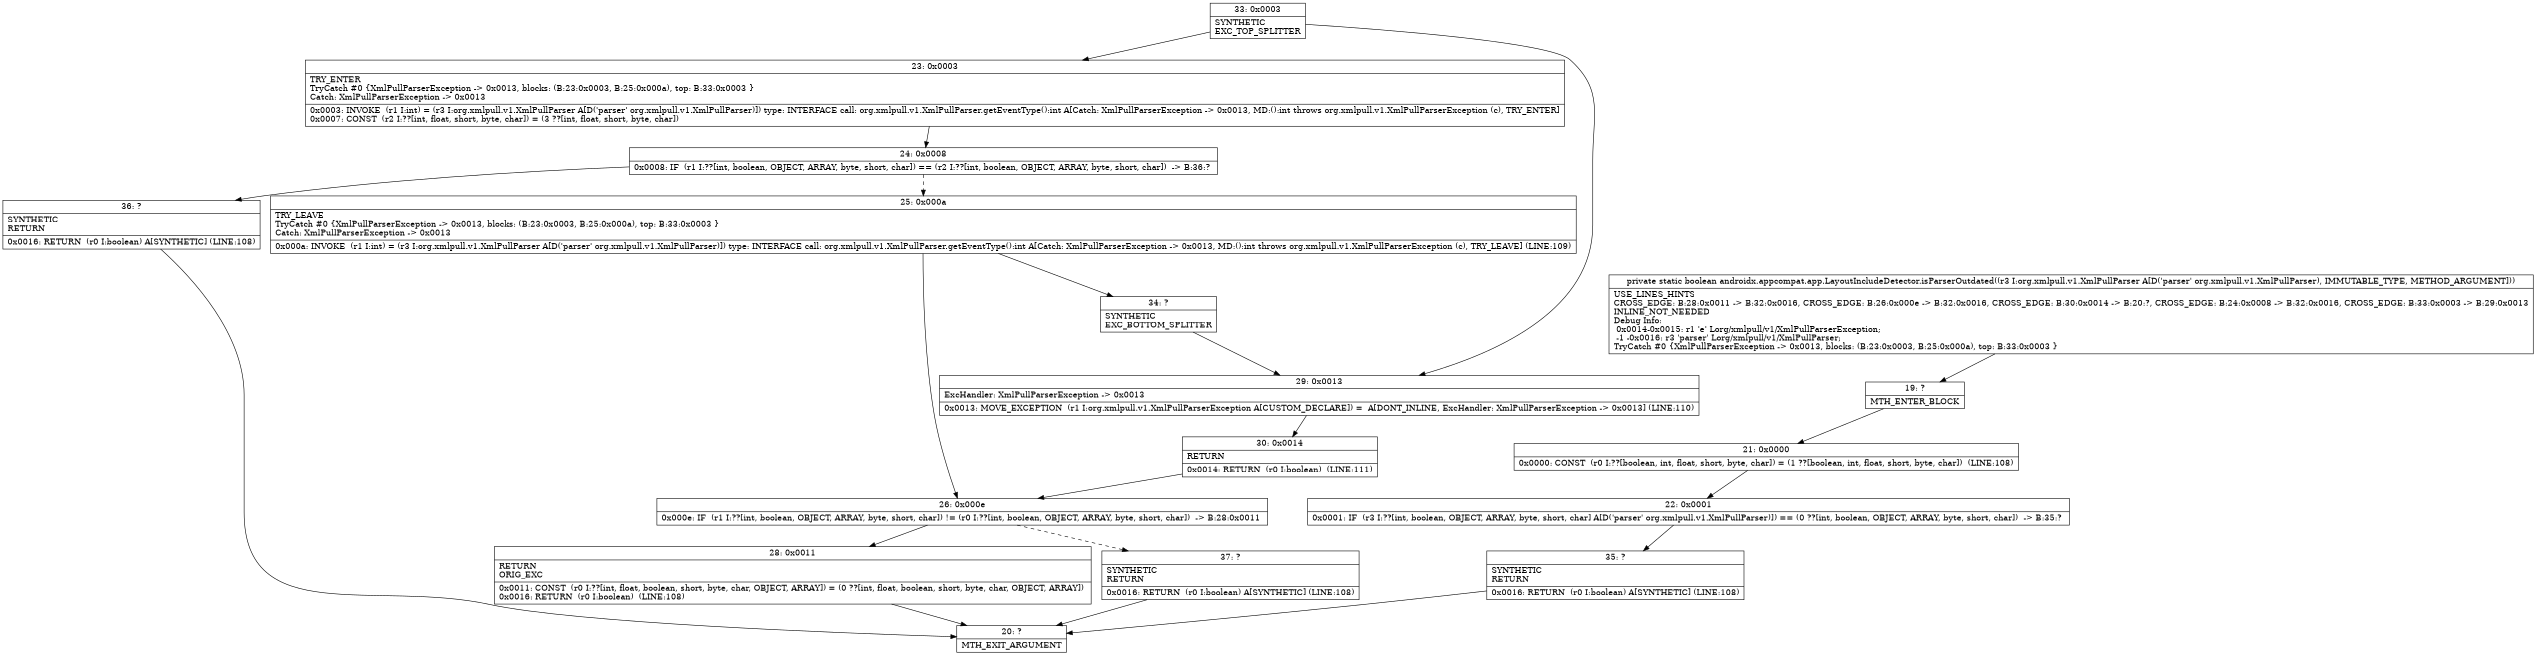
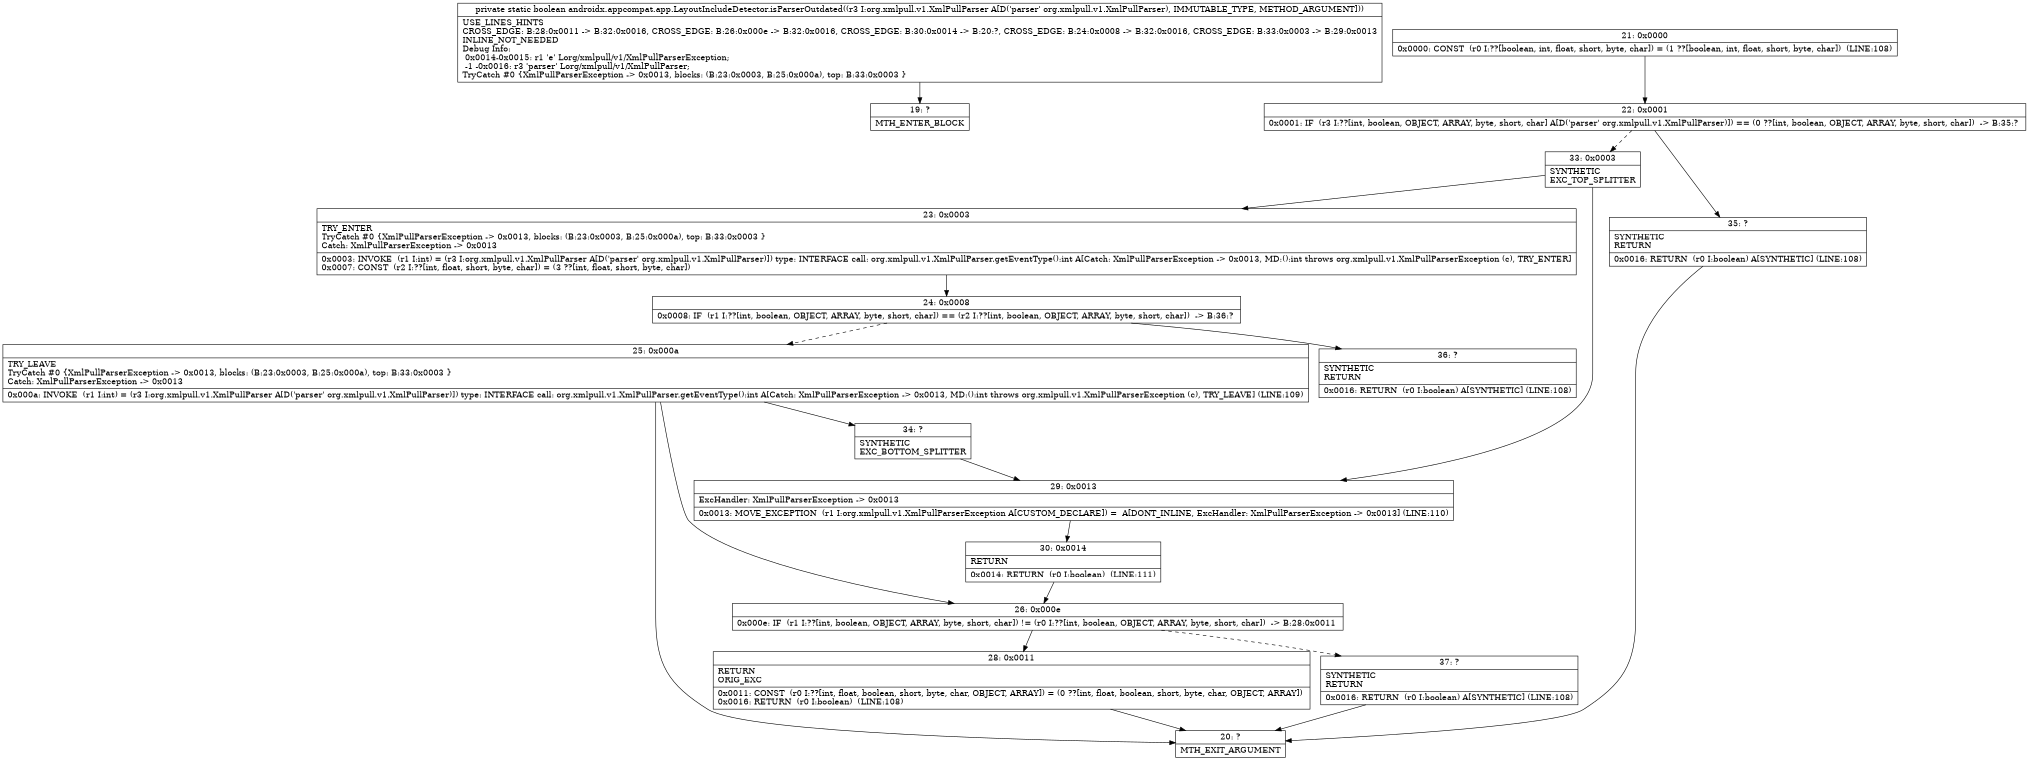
none -> (1623, 139)
(1843, 425) -> none
(430, 597) -> (774, 724)
